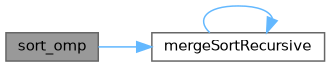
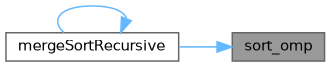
(117, 47) -> (198, 47)
